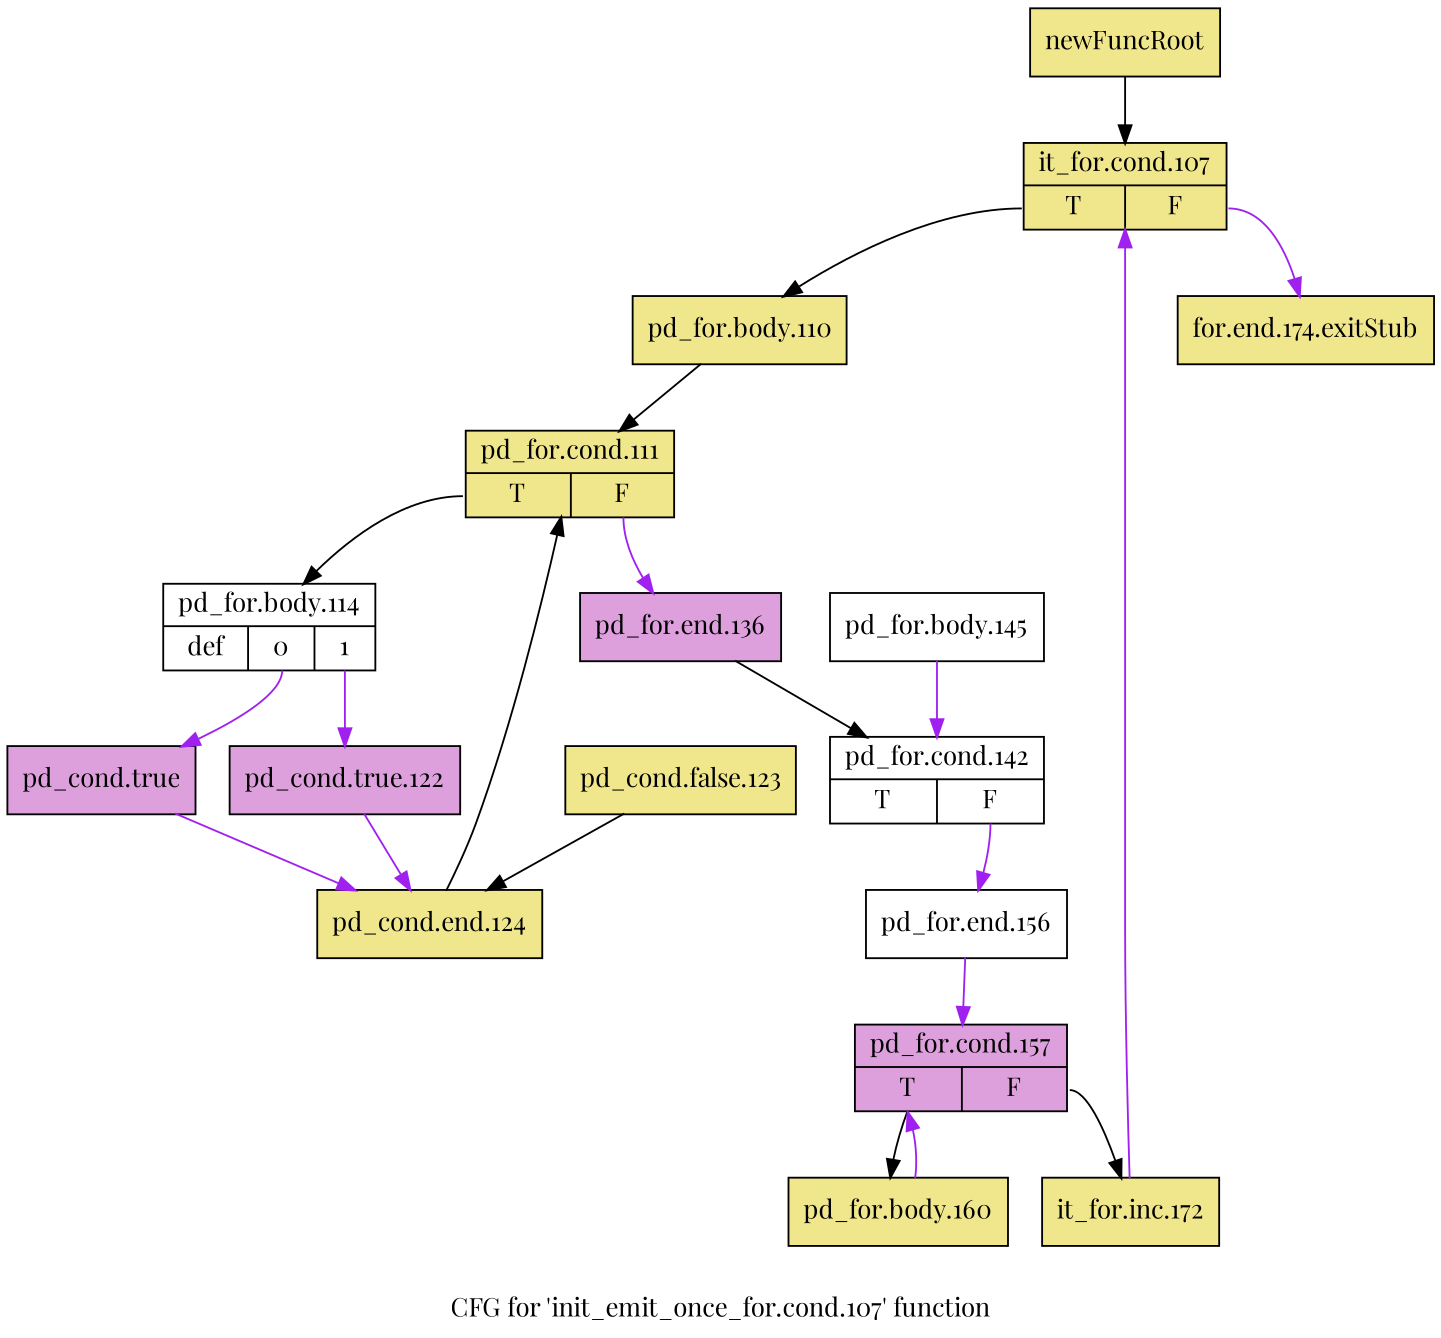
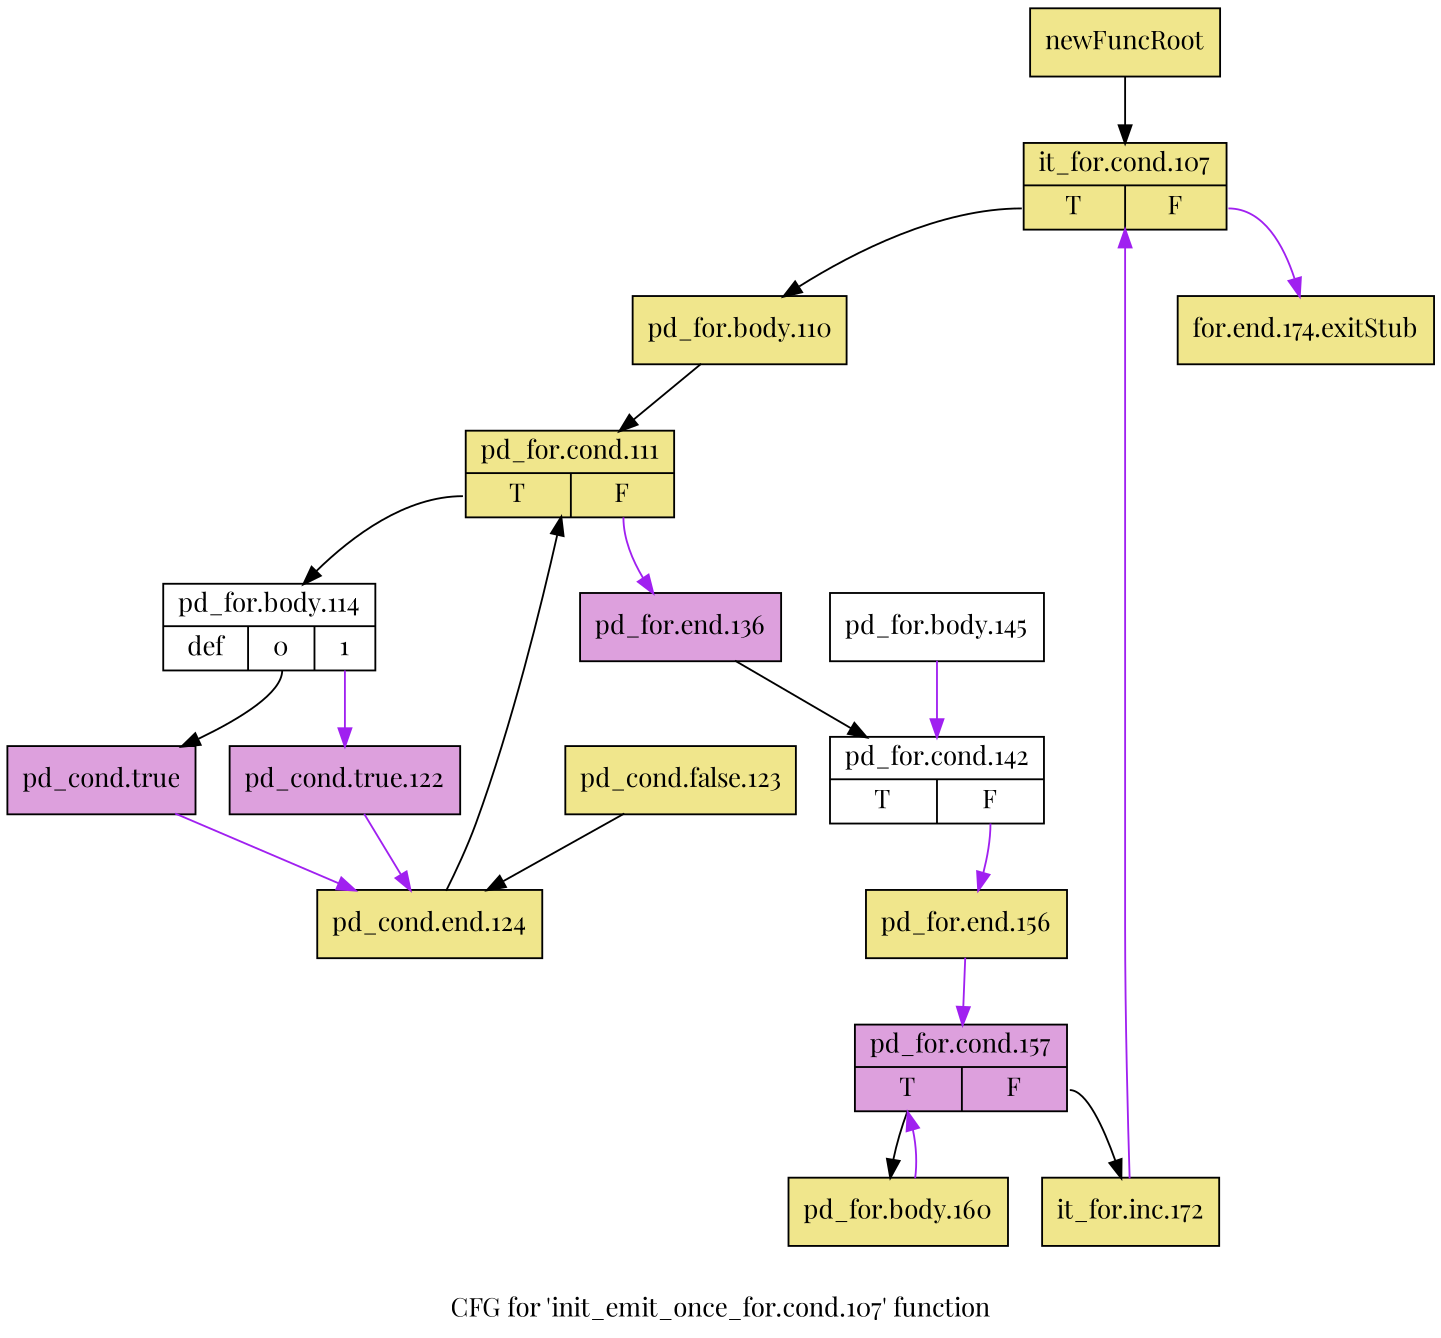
(247, 712) -> (247, 712)
(966, 924) -> (966, 924)
